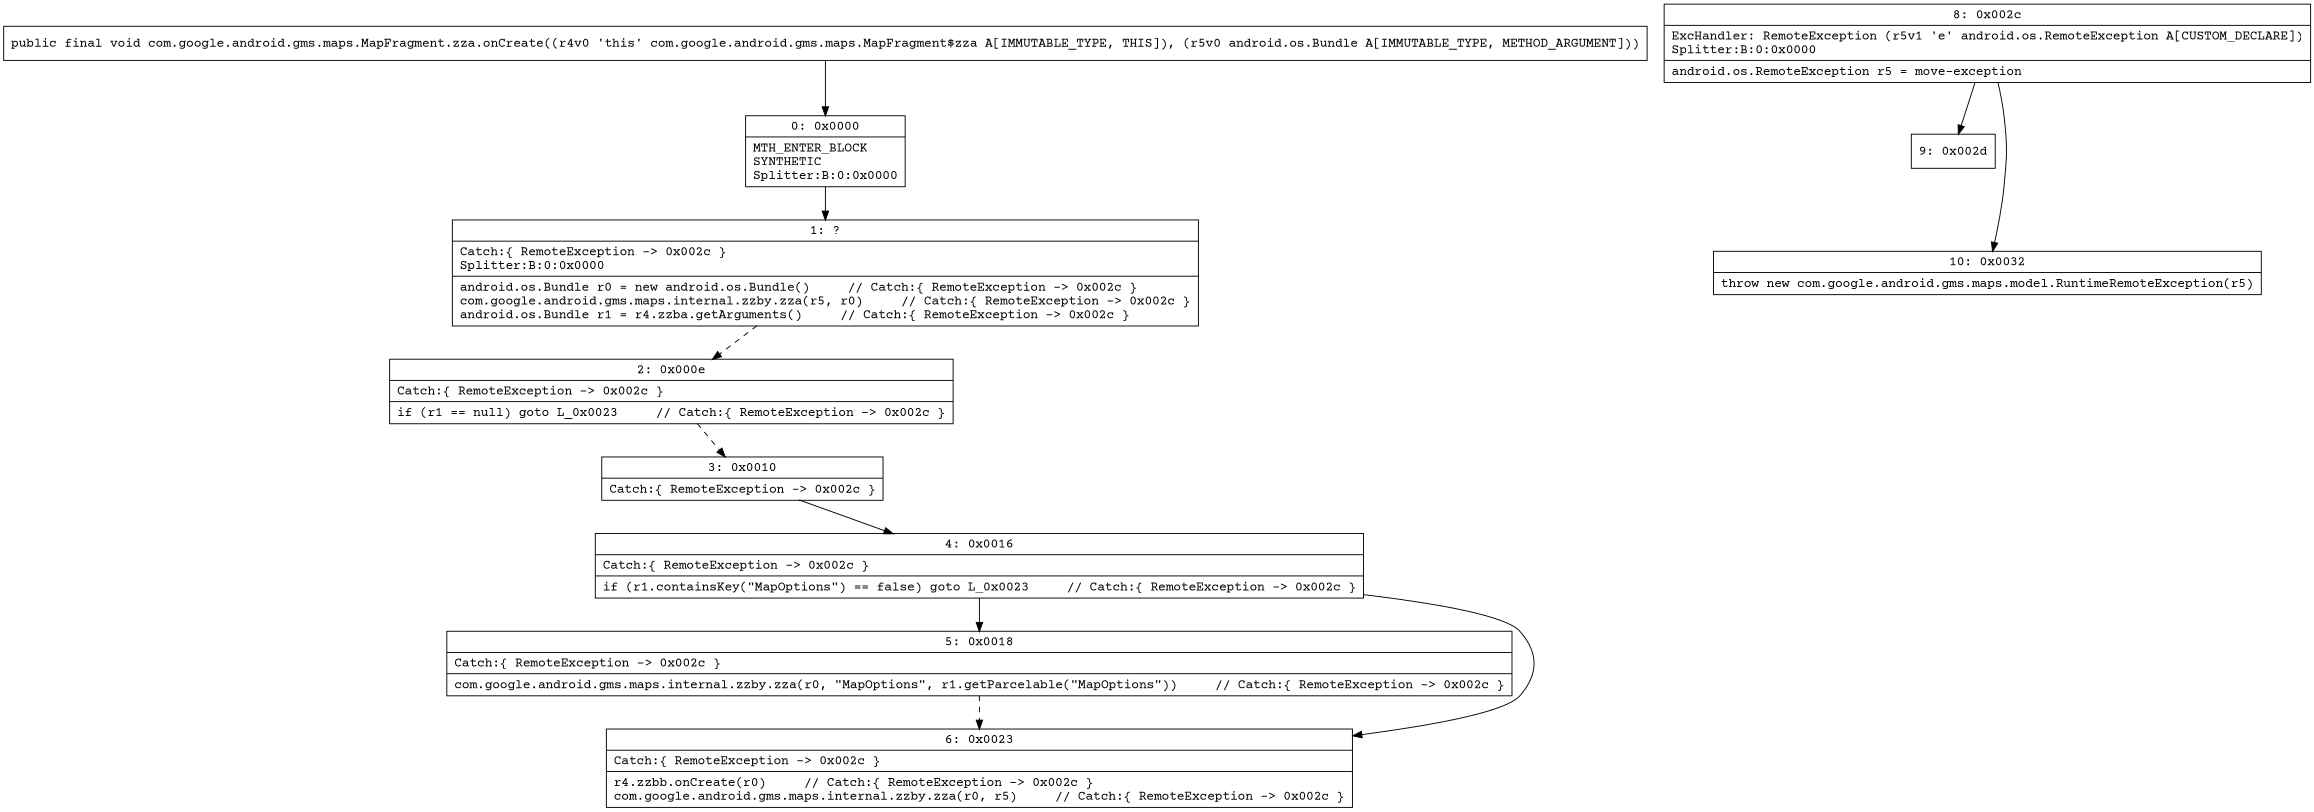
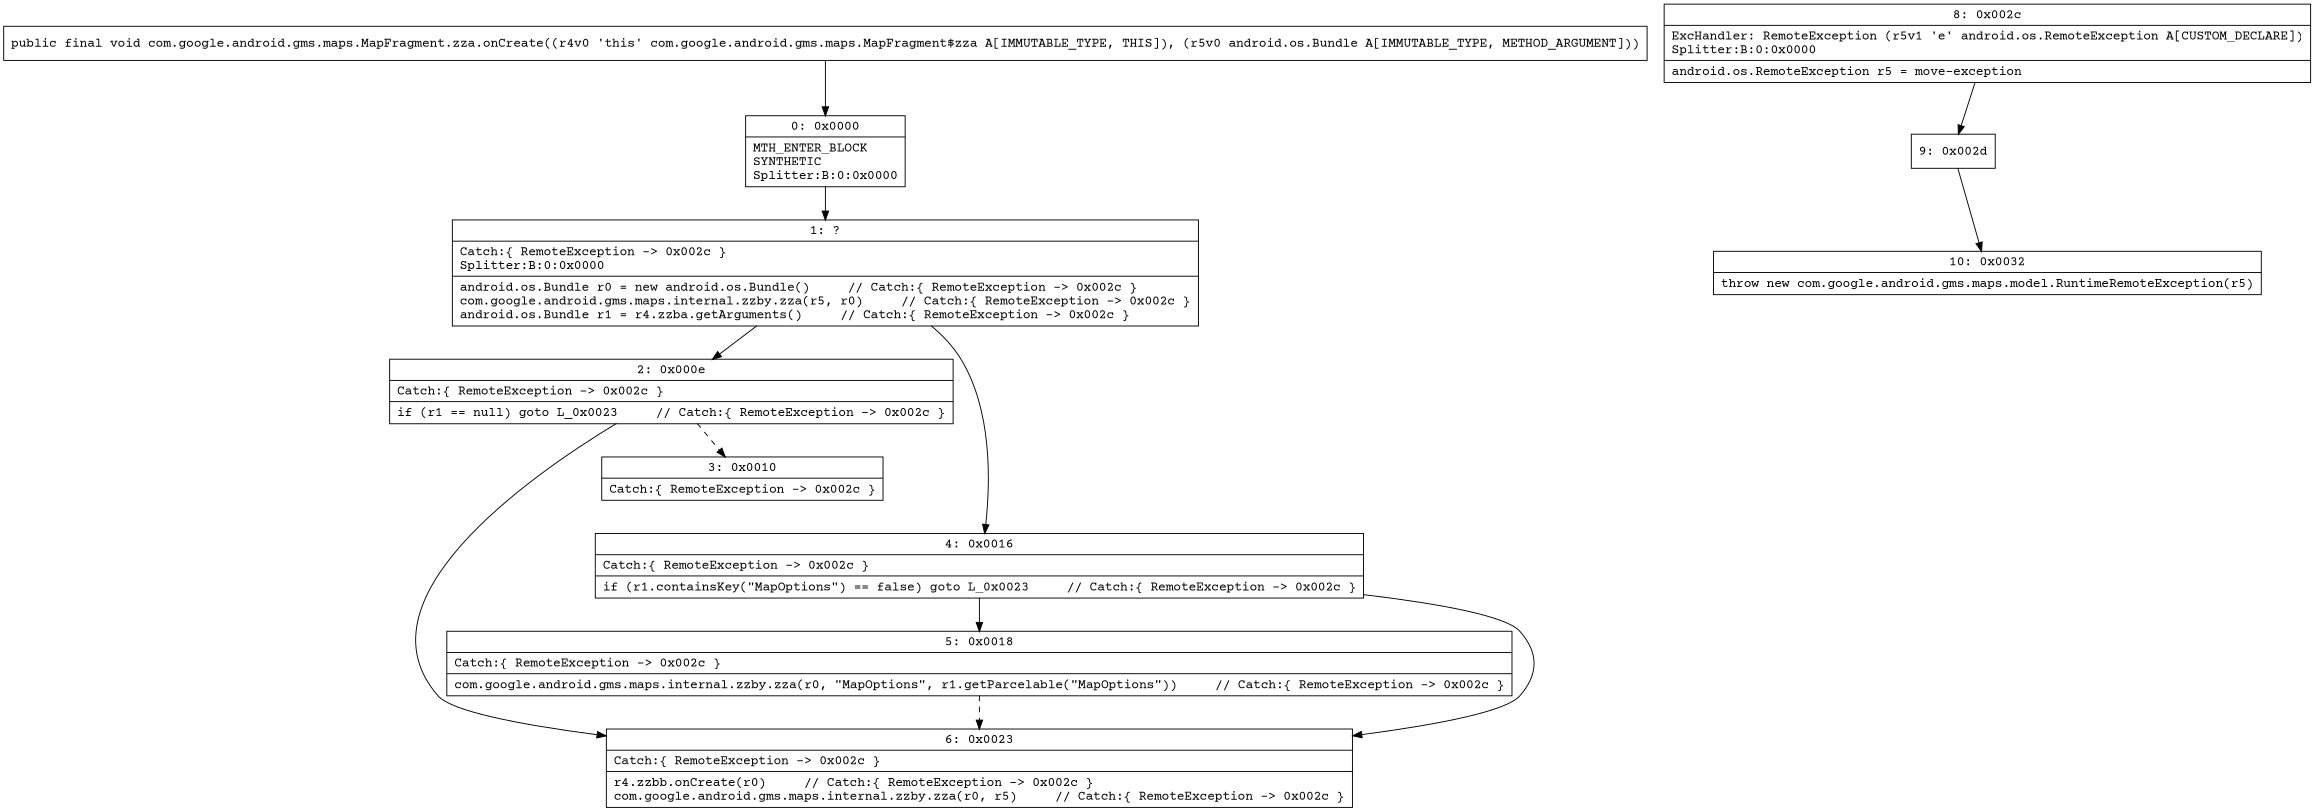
(2006, 162) -> (1968, 205)
(738, 340) -> (738, 340)
(842, 515) -> (983, 417)
none -> (426, 602)
